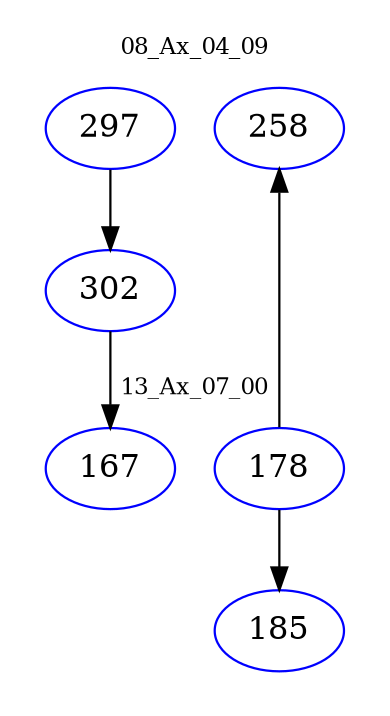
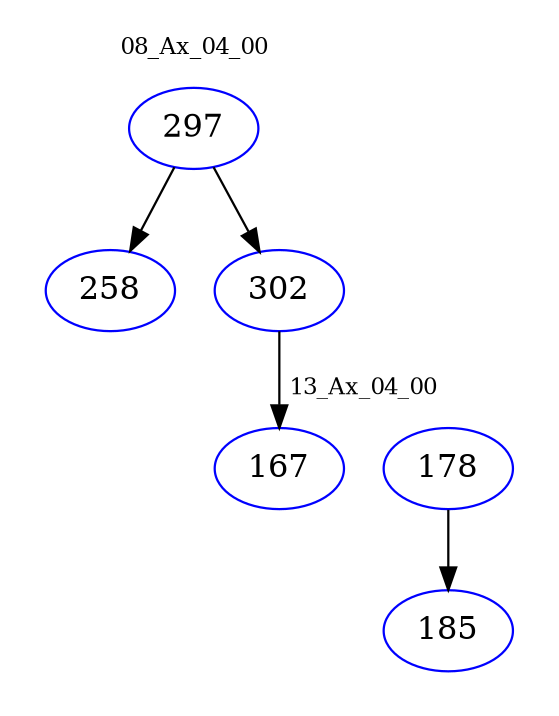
(195, 48) -> (195, 48)
(279, 310) -> (158, 199)
(195, 389) -> (364, 389)
